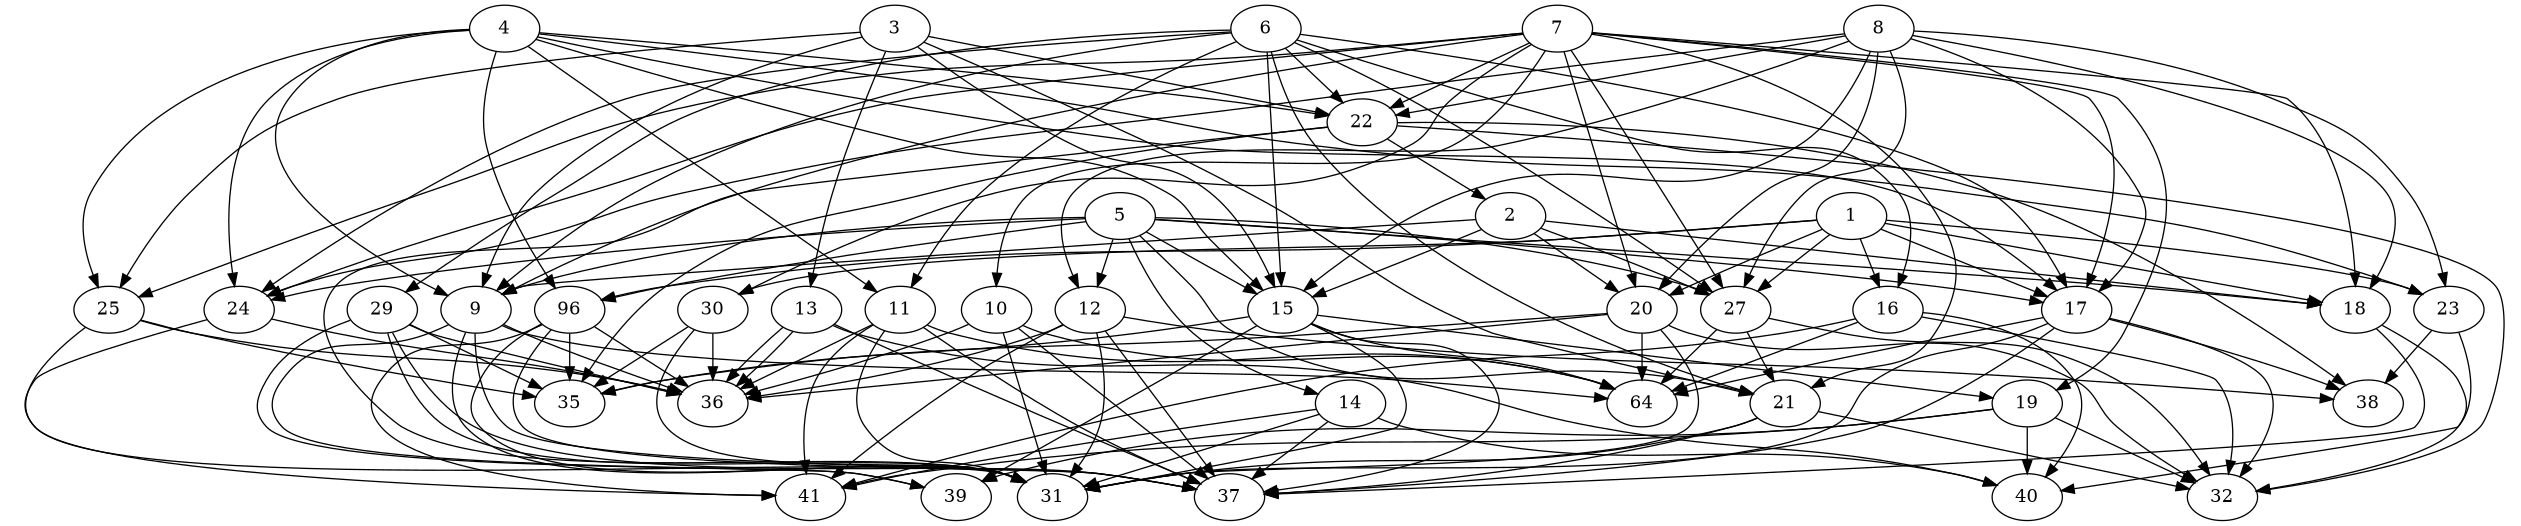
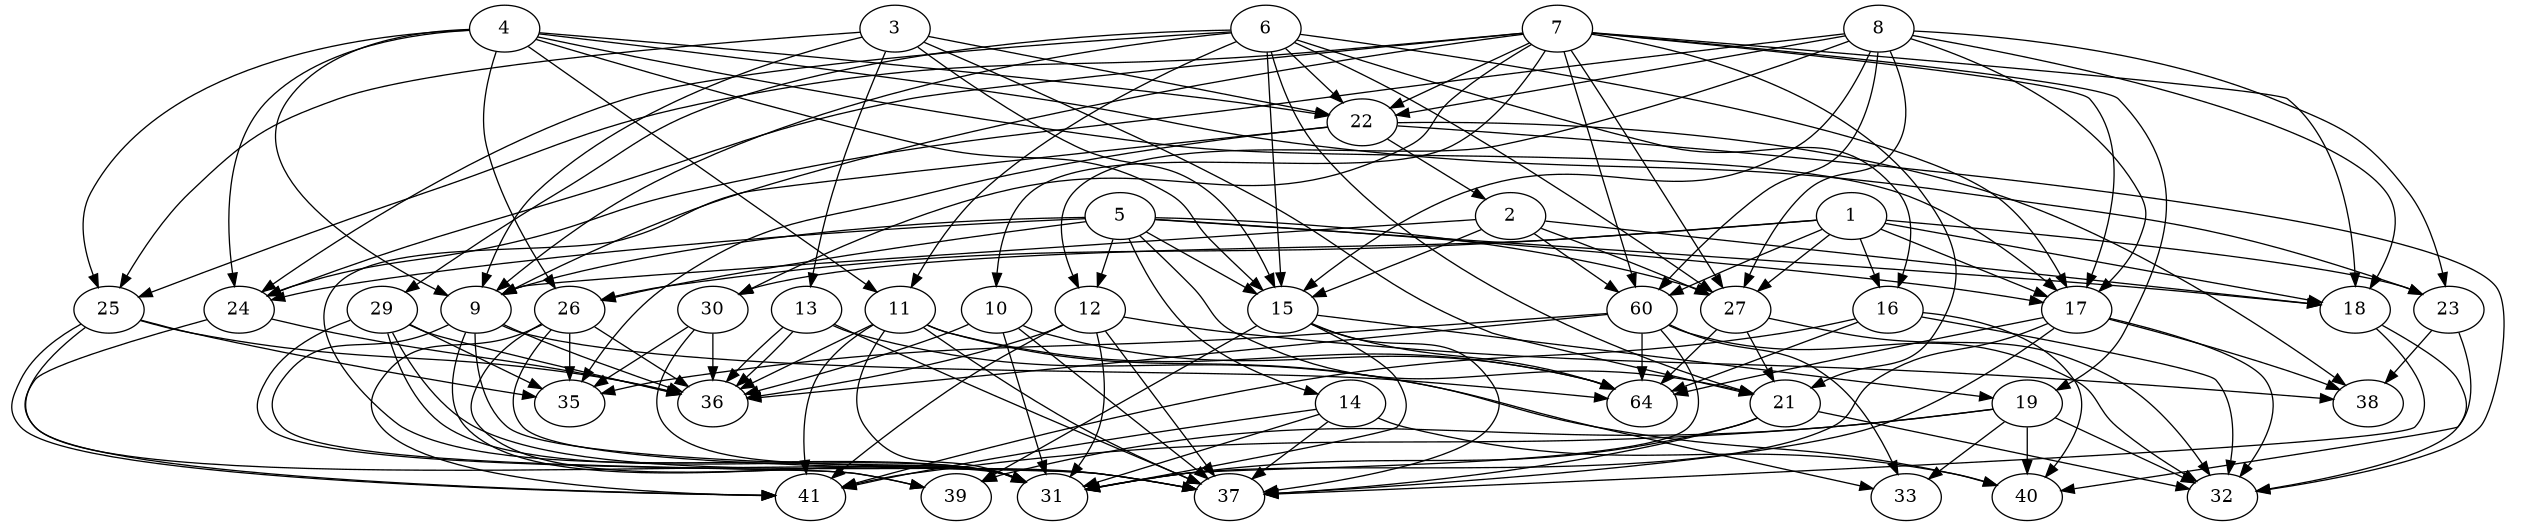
(570, 310) -> (570, 310)
(1642, 310) -> (1642, 310)
(932, 352) -> none
none -> (321, 479)
none -> (1906, 497)
